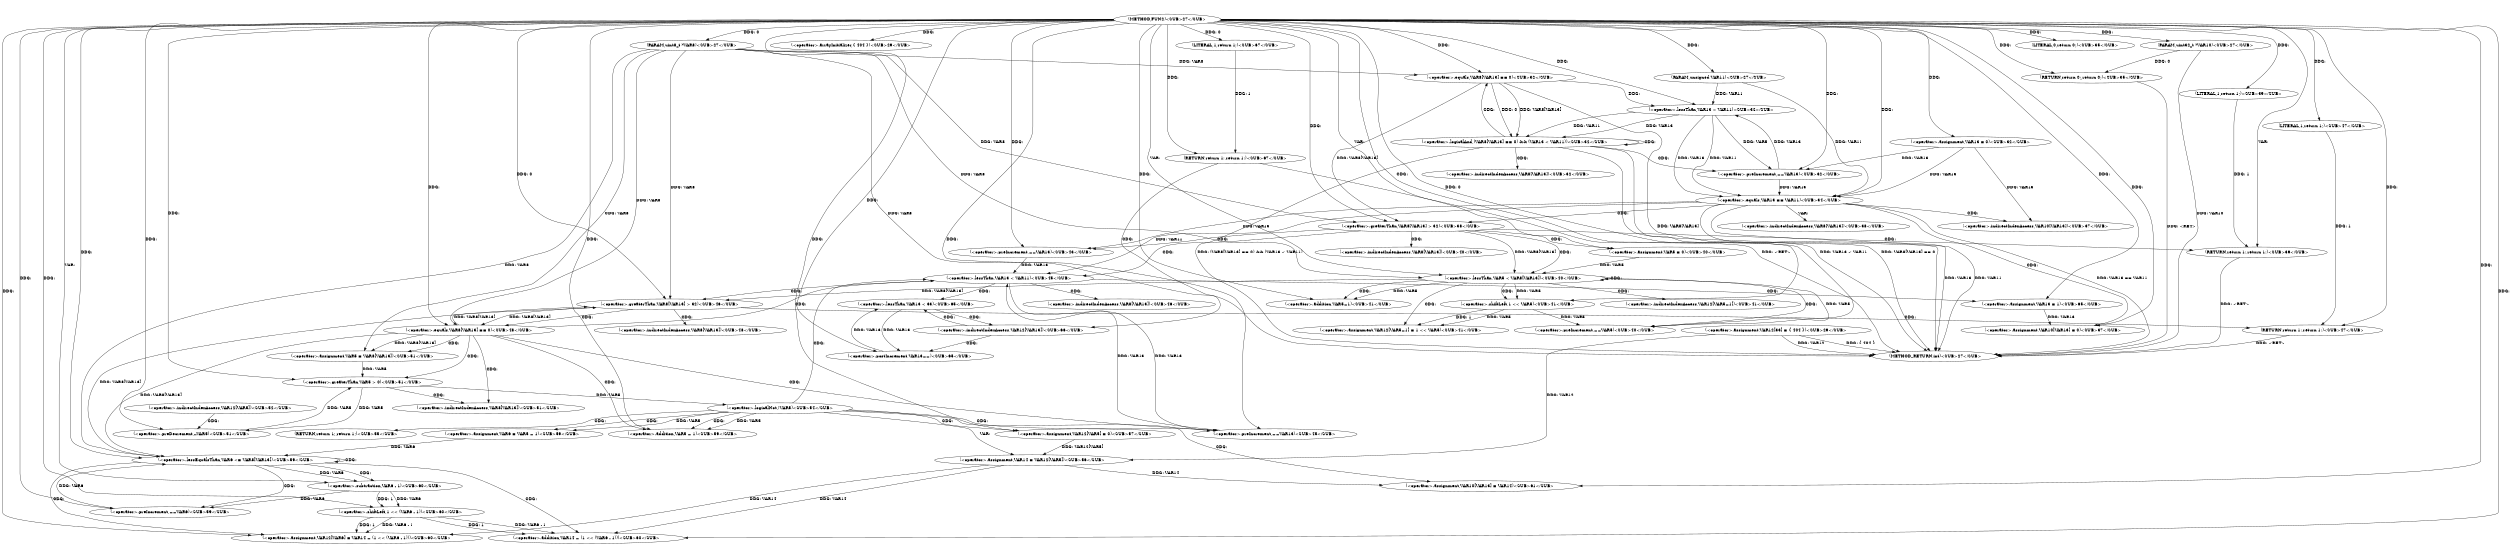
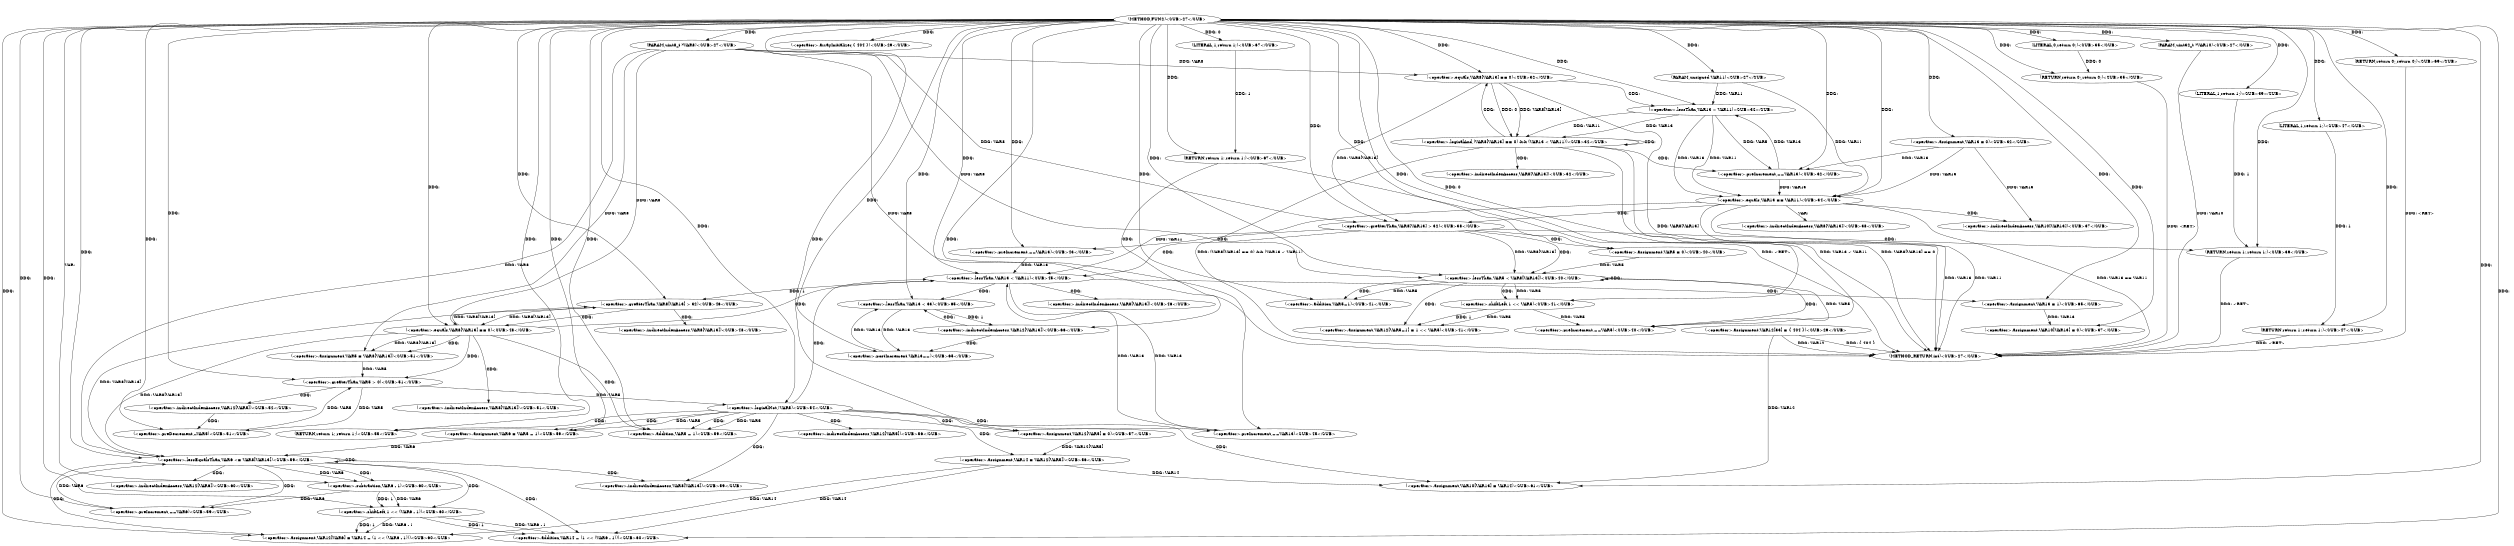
none -> (593, 30)
none -> (628, 30)
(751, 32) -> (751, 32)
none -> (539, 49)
(2143, 59) -> (2083, 60)
none -> (2406, 62)
none -> (938, 92)
(1243, 94) -> (1243, 94)
(1635, 94) -> (1635, 94)
none -> (963, 97)
(1360, 142) -> (1360, 142)
(2264, 142) -> (2264, 142)
(1156, 158) -> (1156, 158)
(671, 171) -> none
(525, 174) -> (525, 174)
(1403, 174) -> (1403, 174)
(1393, 208) -> none
(617, 213) -> (617, 213)
(1411, 252) -> none
(2006, 260) -> none
(1075, 284) -> none
(797, 291) -> (797, 291)
(1701, 304) -> none
(1532, 315) -> none
(976, 317) -> (976, 317)
(474, 356) -> (474, 356)
(1131, 356) -> (1131, 356)
(424, 395) -> (293, 395)
(852, 396) -> none
none -> (870, 434)
(986, 434) -> (986, 434)
(1466, 450) -> (1727, 471)
none -> (430, 471)
none -> (182, 486)
none -> (672, 486)
